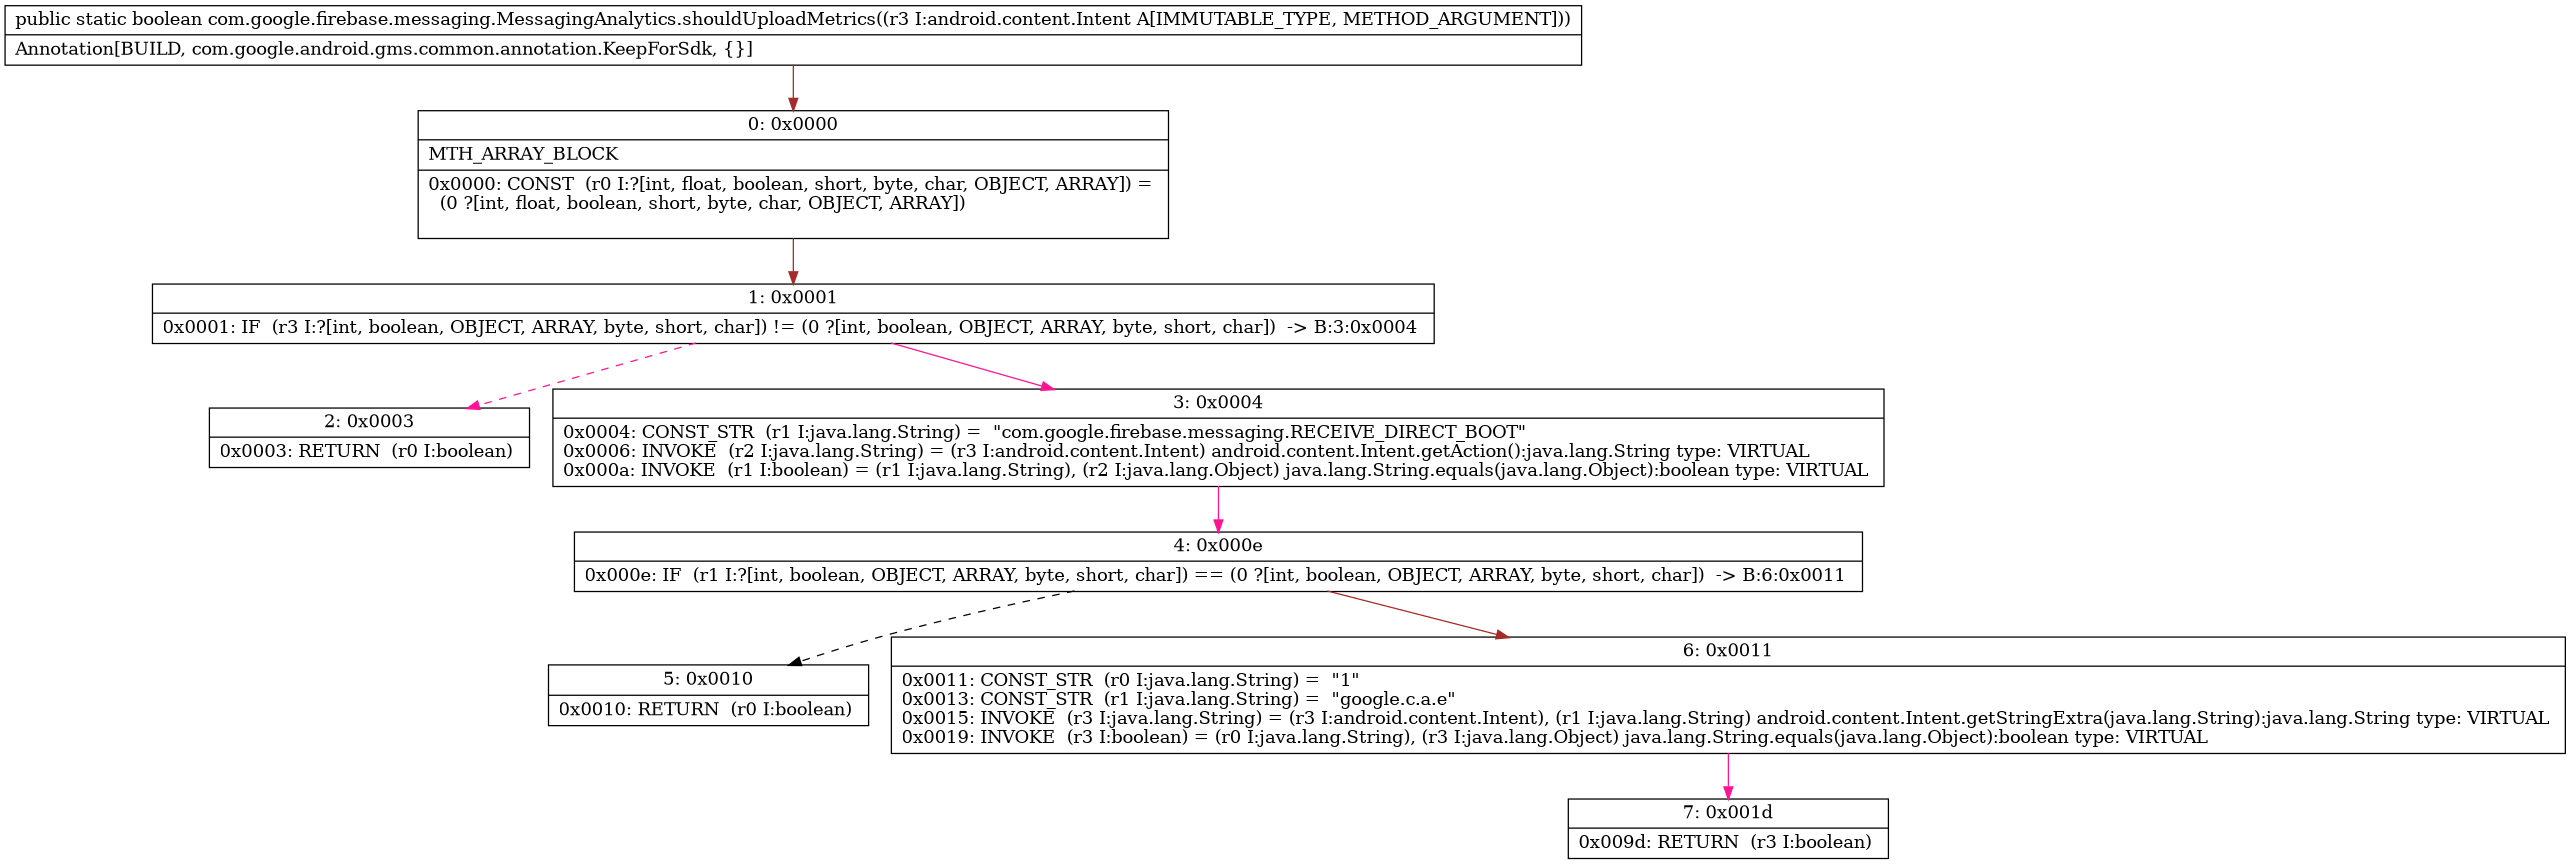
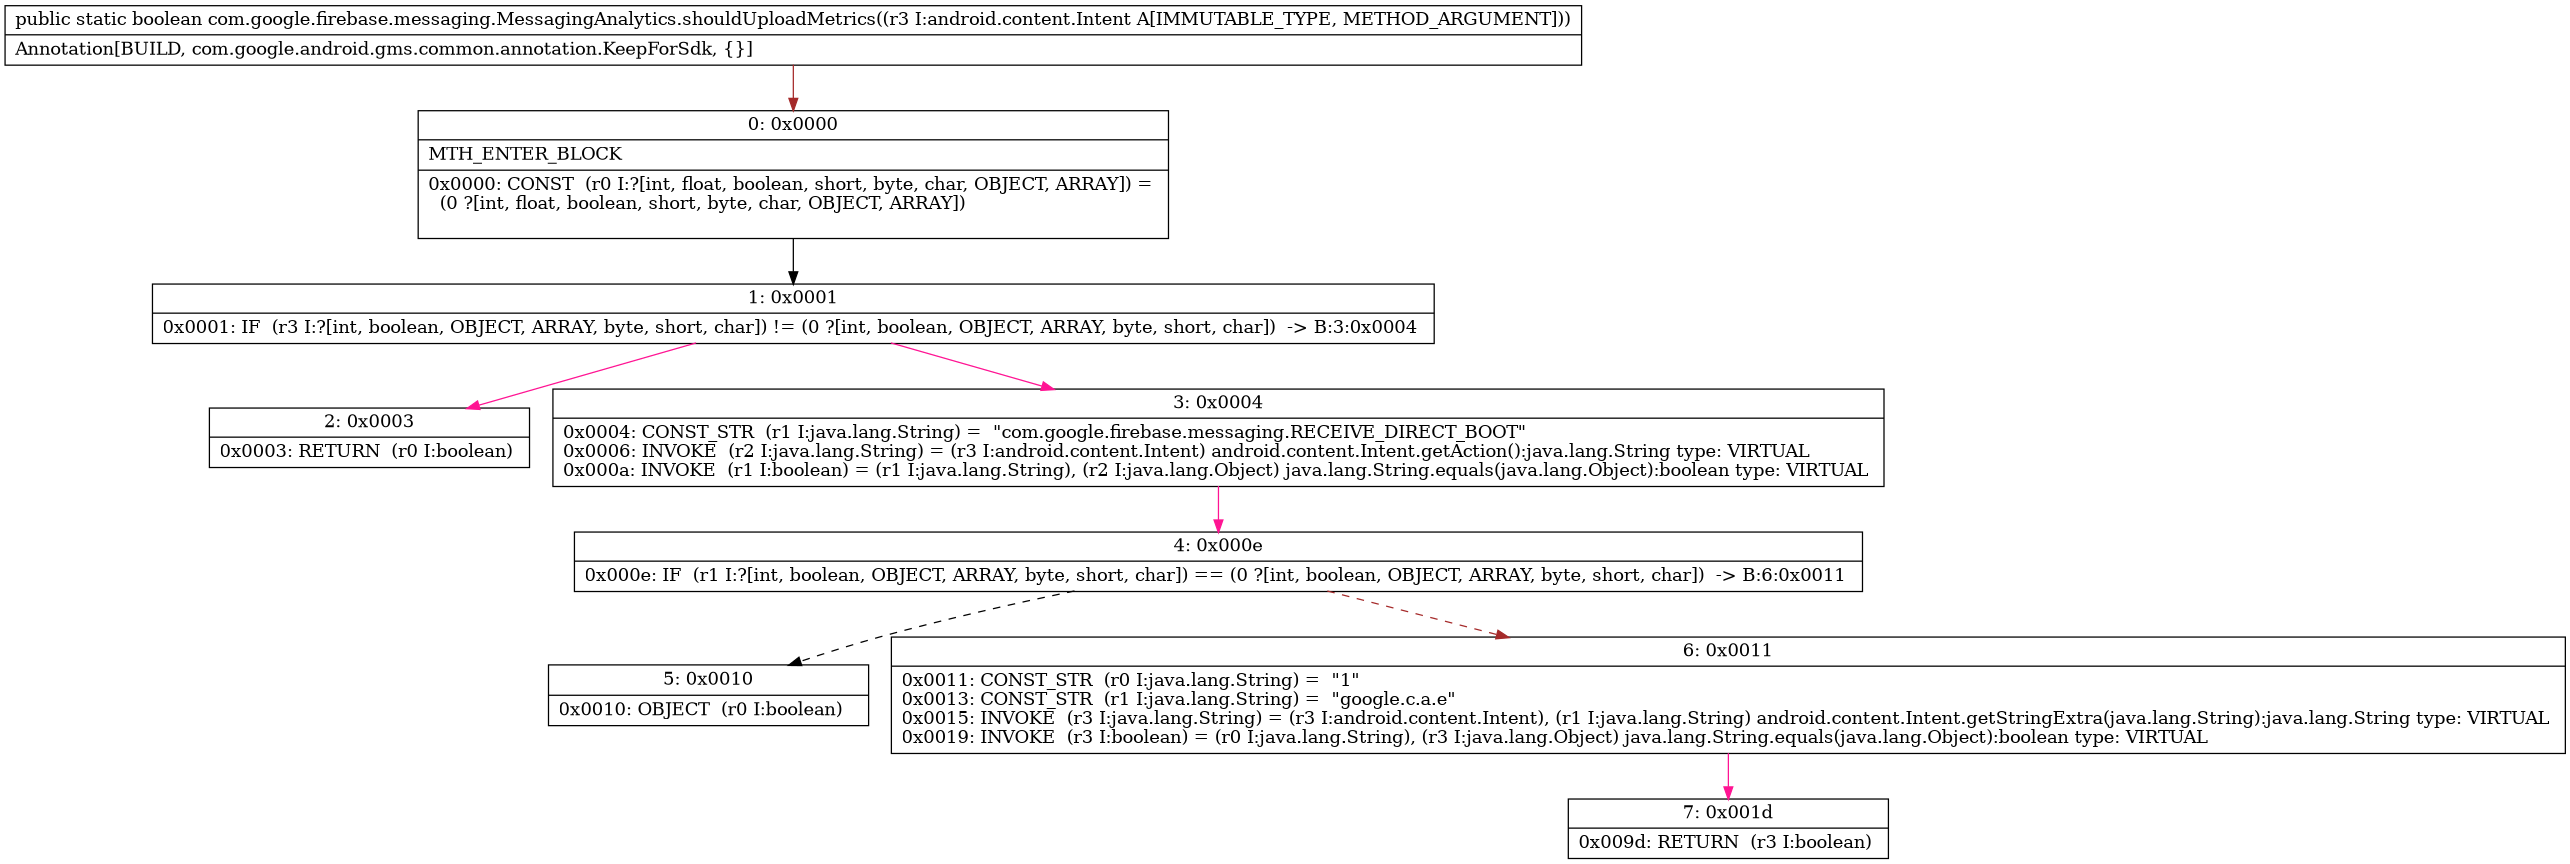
(524, 154) -> (526, 154)
(793, 255) -> (793, 255)
(588, 374) -> (588, 374)
(1412, 613) -> (1412, 613)
(709, 710) -> (703, 710)
